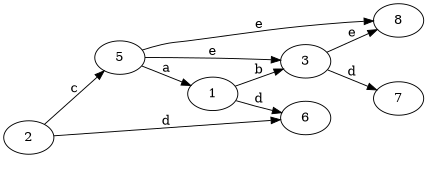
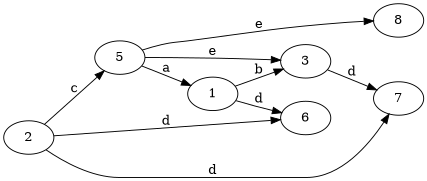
(348, 43) -> none
none -> (223, 177)
